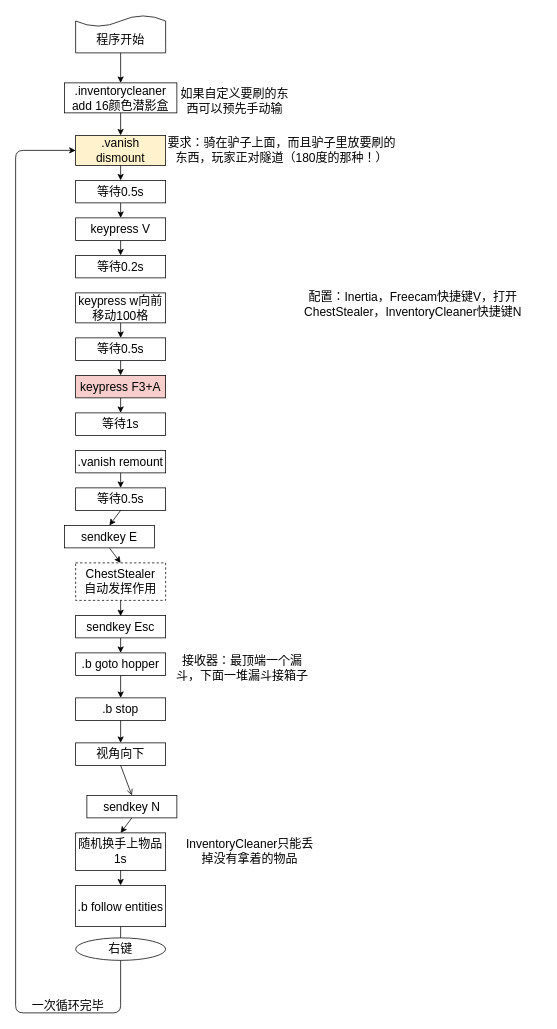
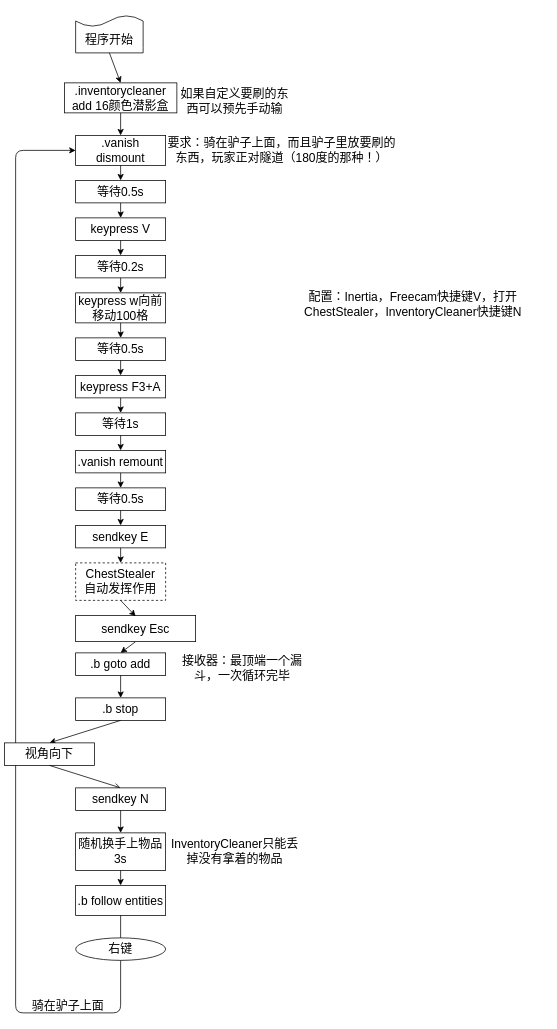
(120, 34) -> (109, 34)
(120, 150) -> (120, 150)
none -> (120, 283)
(120, 387) -> (120, 387)
none -> (120, 440)
(109, 537) -> (120, 537)
(120, 627) -> (135, 629)
(120, 664) -> (120, 664)
(242, 668) -> (242, 668)
(120, 754) -> (49, 754)
(132, 807) -> (120, 799)
(120, 852) -> (120, 852)
(250, 852) -> (235, 852)
(120, 906) -> (120, 900)
(68, 1005) -> (68, 1005)
